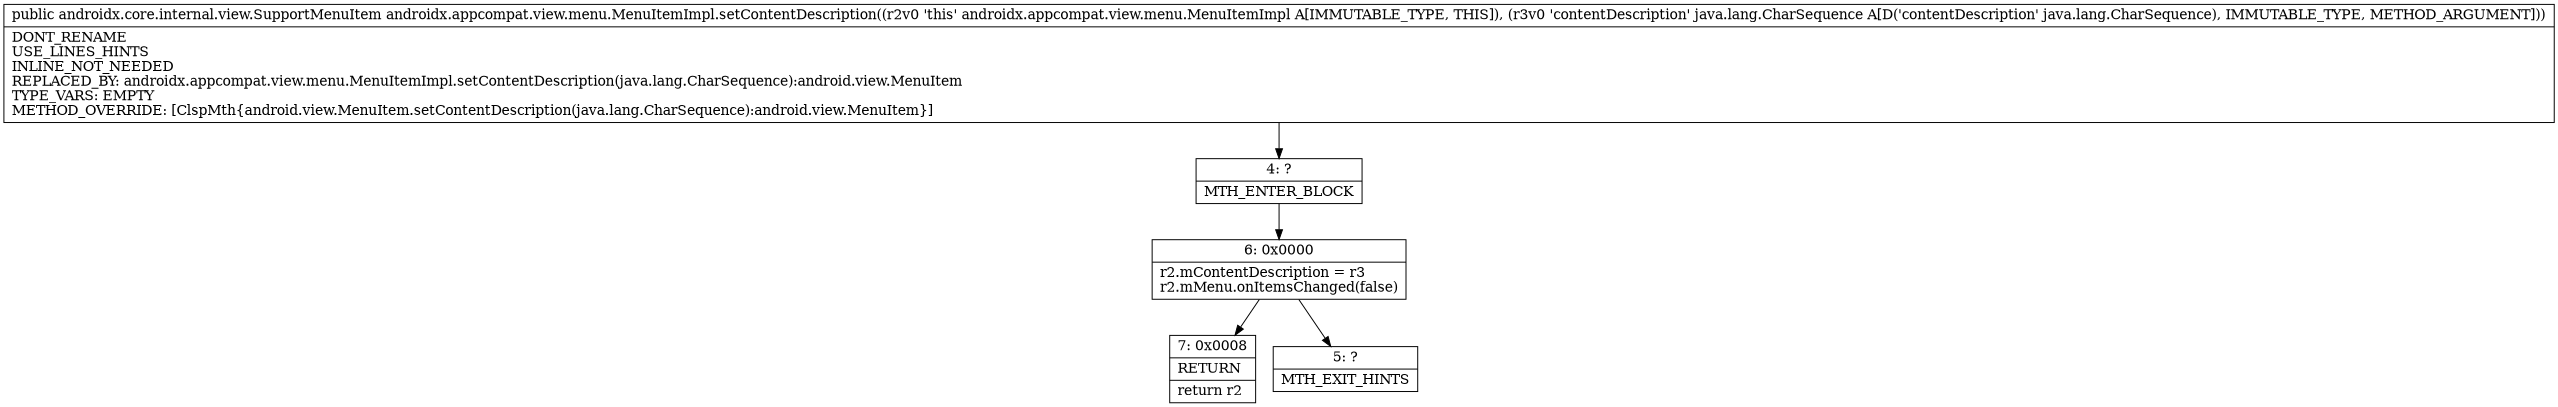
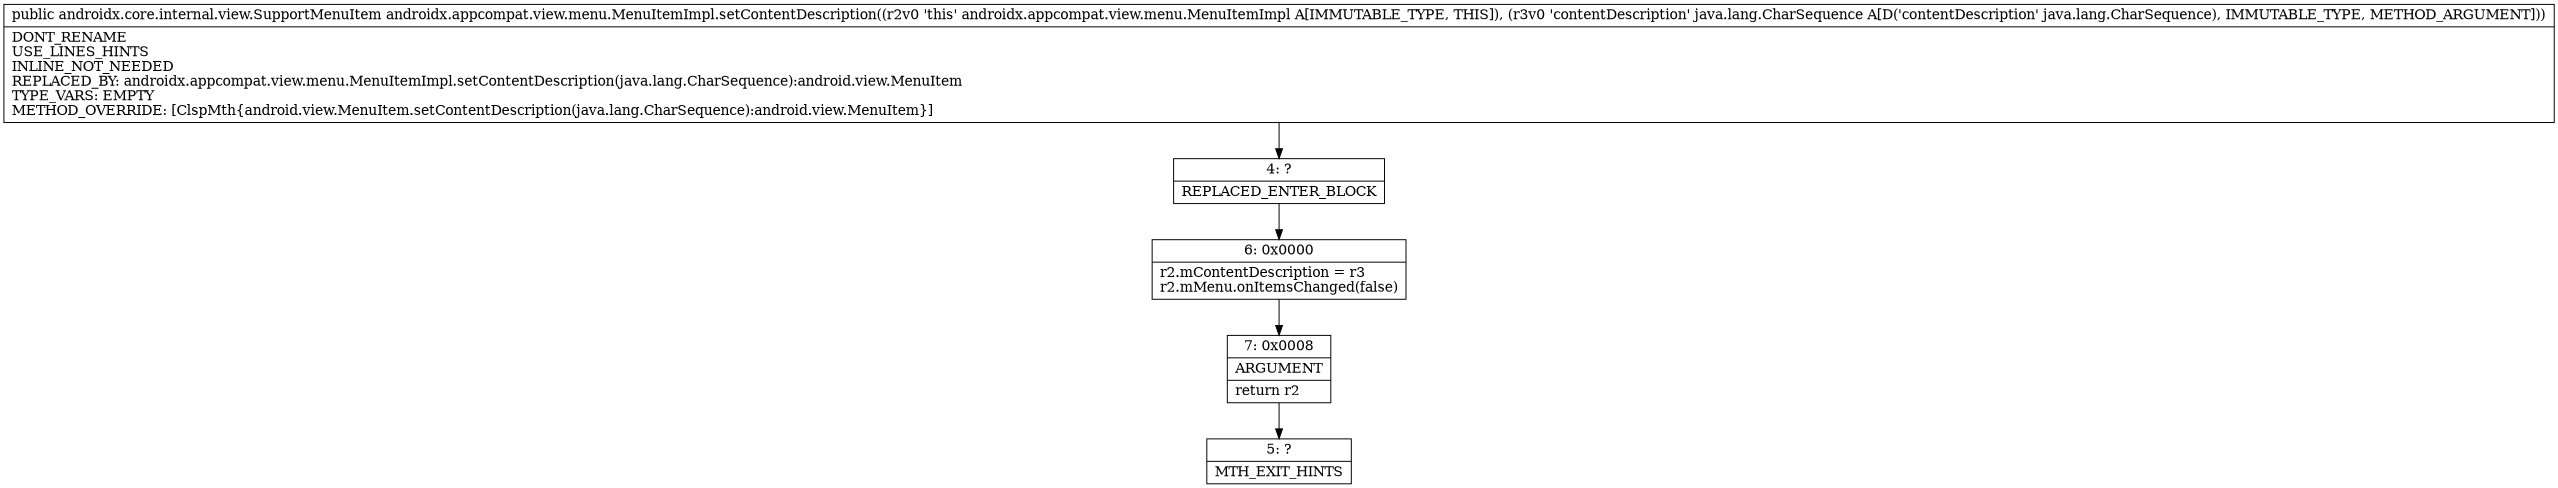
(1279, 192) -> (1279, 192)
(1312, 319) -> (1279, 416)
(1209, 369) -> (1279, 369)
